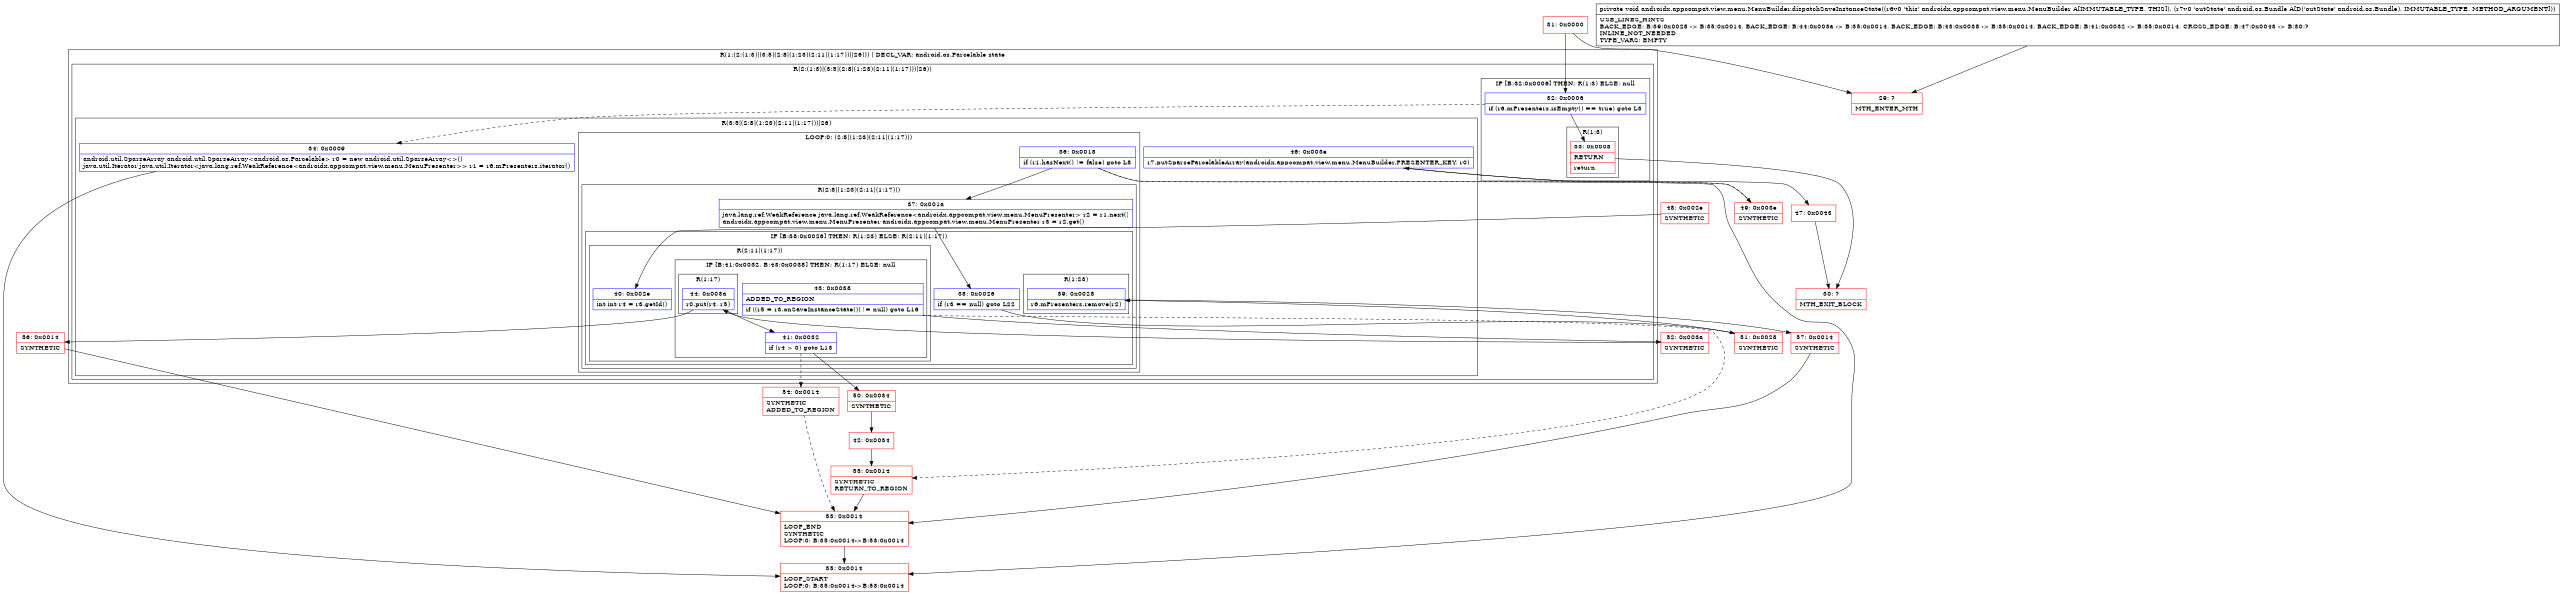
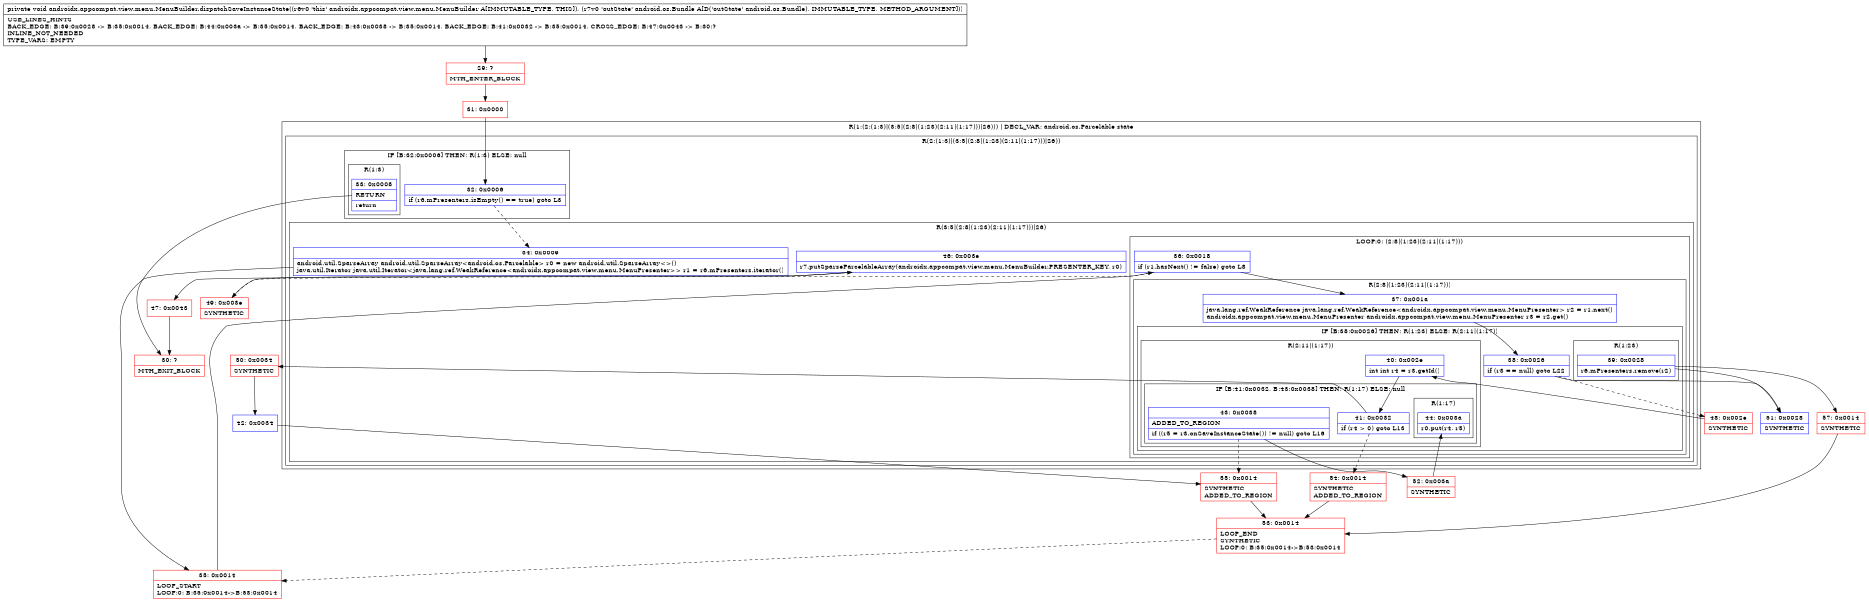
(1709, 60) -> (485, 90)
(1887, 109) -> (485, 79)
(1576, 124) -> none
(1593, 157) -> (374, 195)
(1448, 309) -> (1733, 376)
(747, 321) -> (1390, 392)
(41, 343) -> none
(1759, 343) -> (1785, 423)
none -> (1629, 396)
(872, 441) -> (255, 423)
(816, 462) -> (1319, 508)
(1852, 464) -> (563, 304)
(872, 489) -> (1239, 495)
(844, 552) -> (751, 560)
